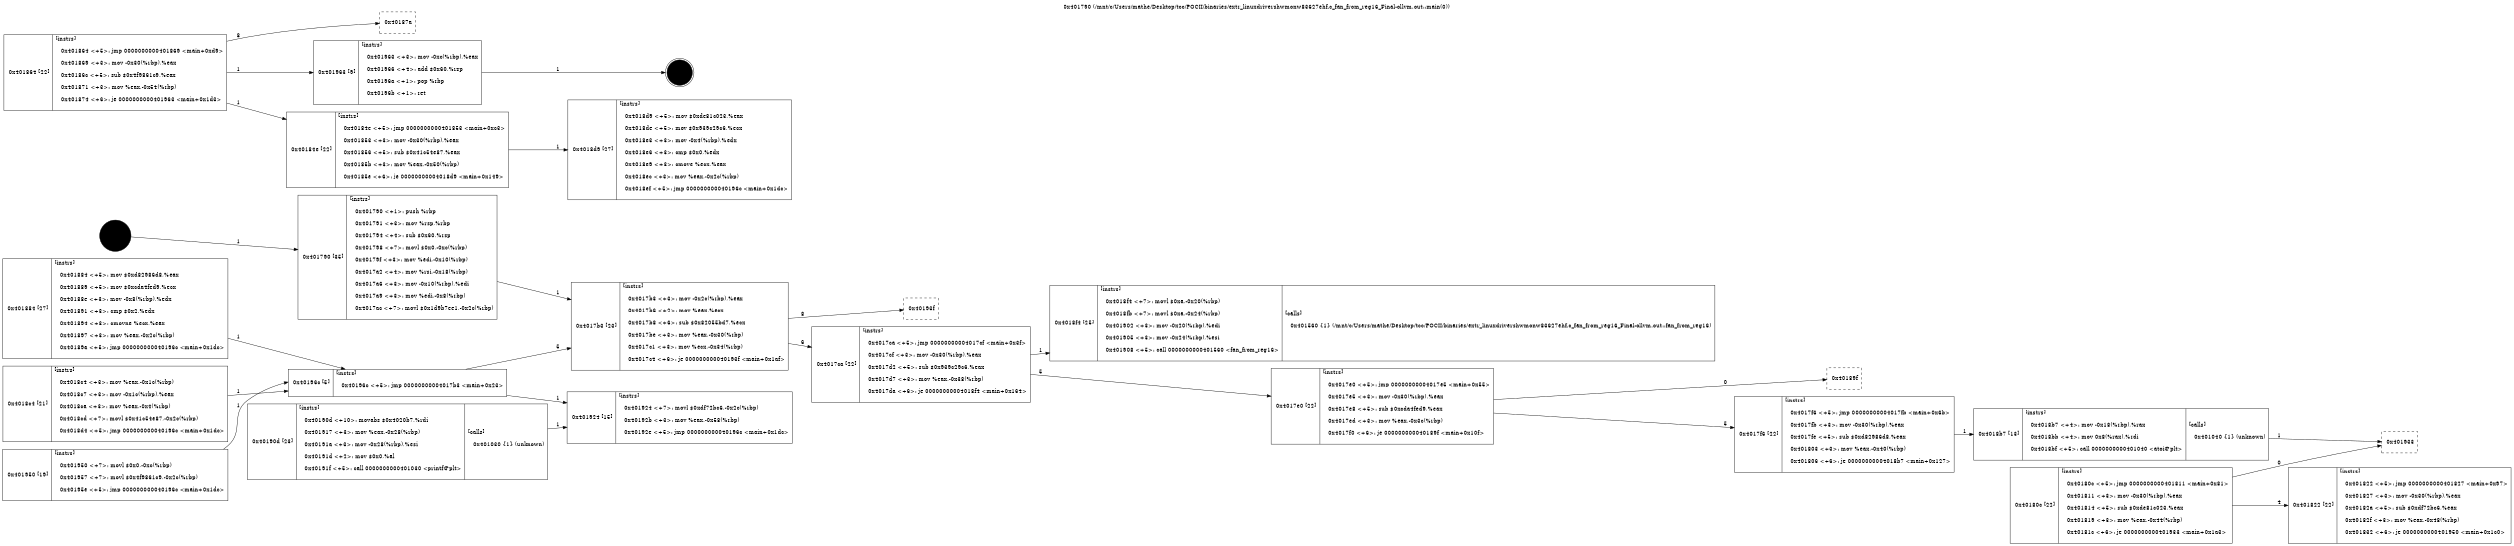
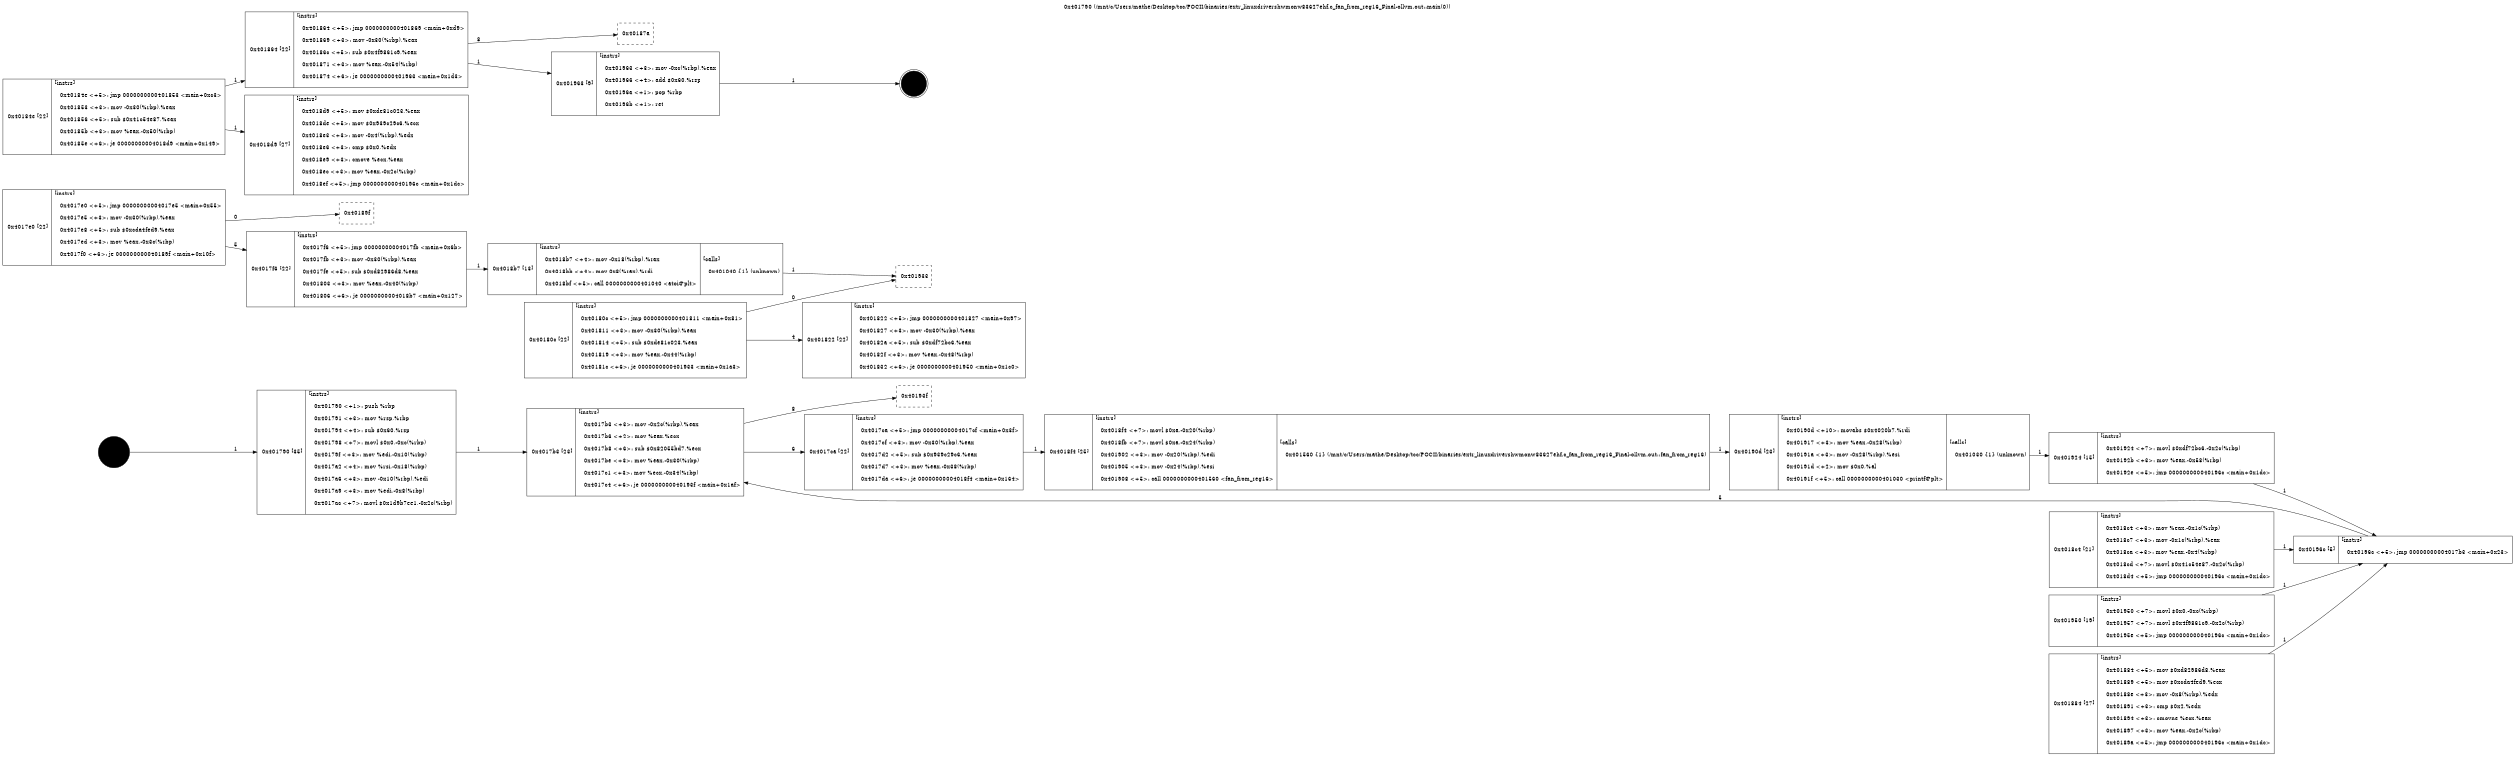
(255, 111) -> (233, 84)
(1149, 385) -> none
(535, 399) -> (2314, 507)
none -> (1718, 452)
